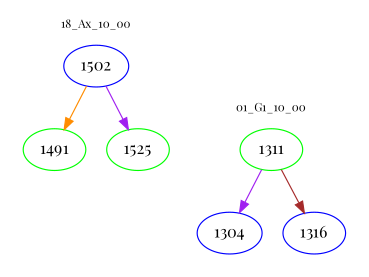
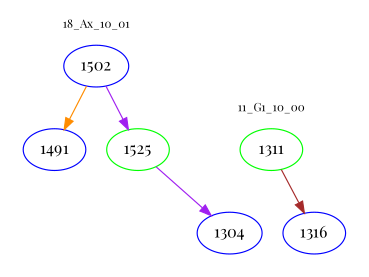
(96, 25) -> (96, 25)
(271, 108) -> (271, 108)
(55, 150) -> (55, 150)
(253, 186) -> (179, 187)
